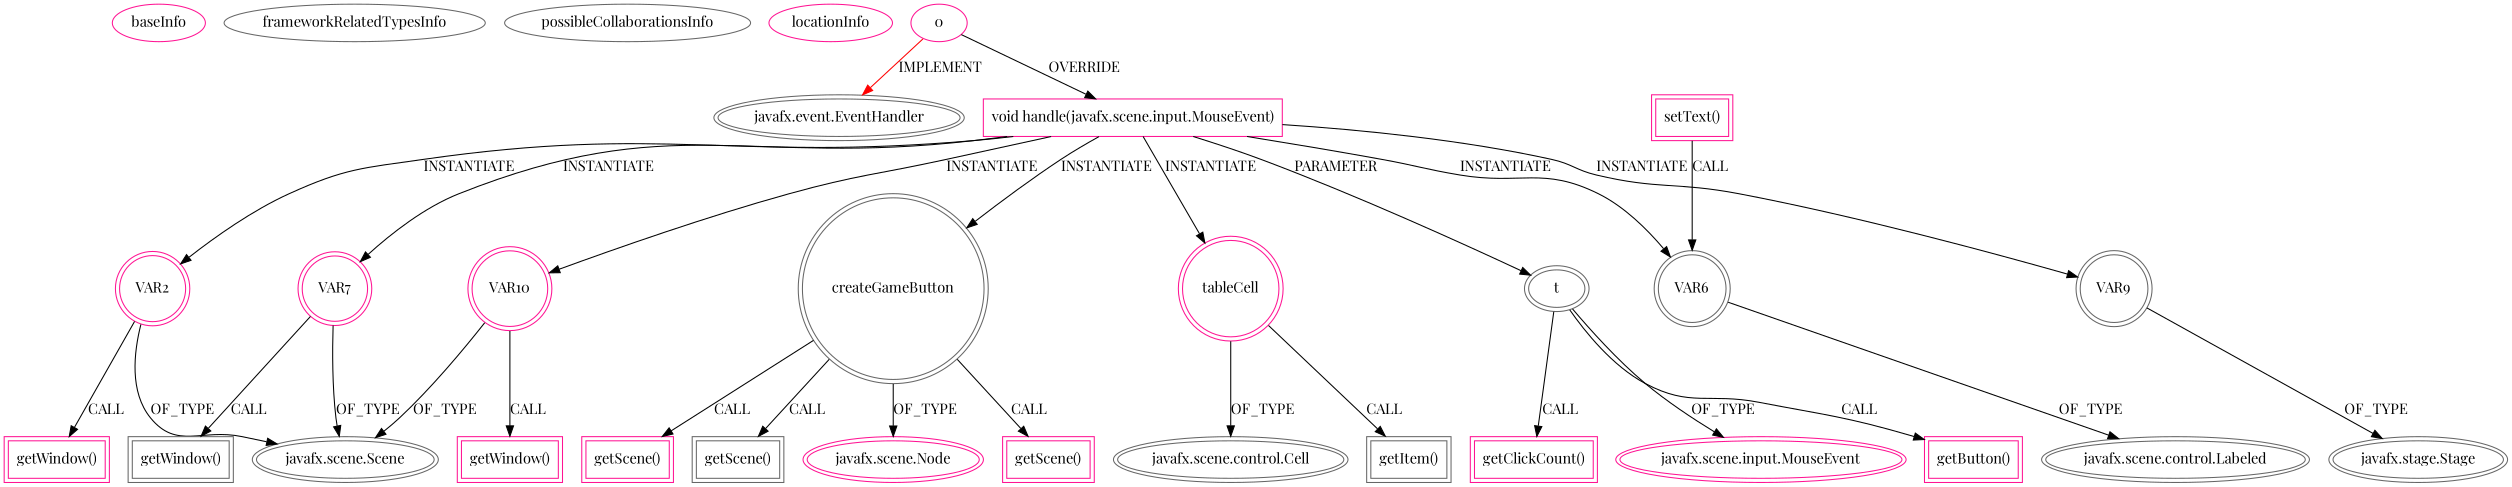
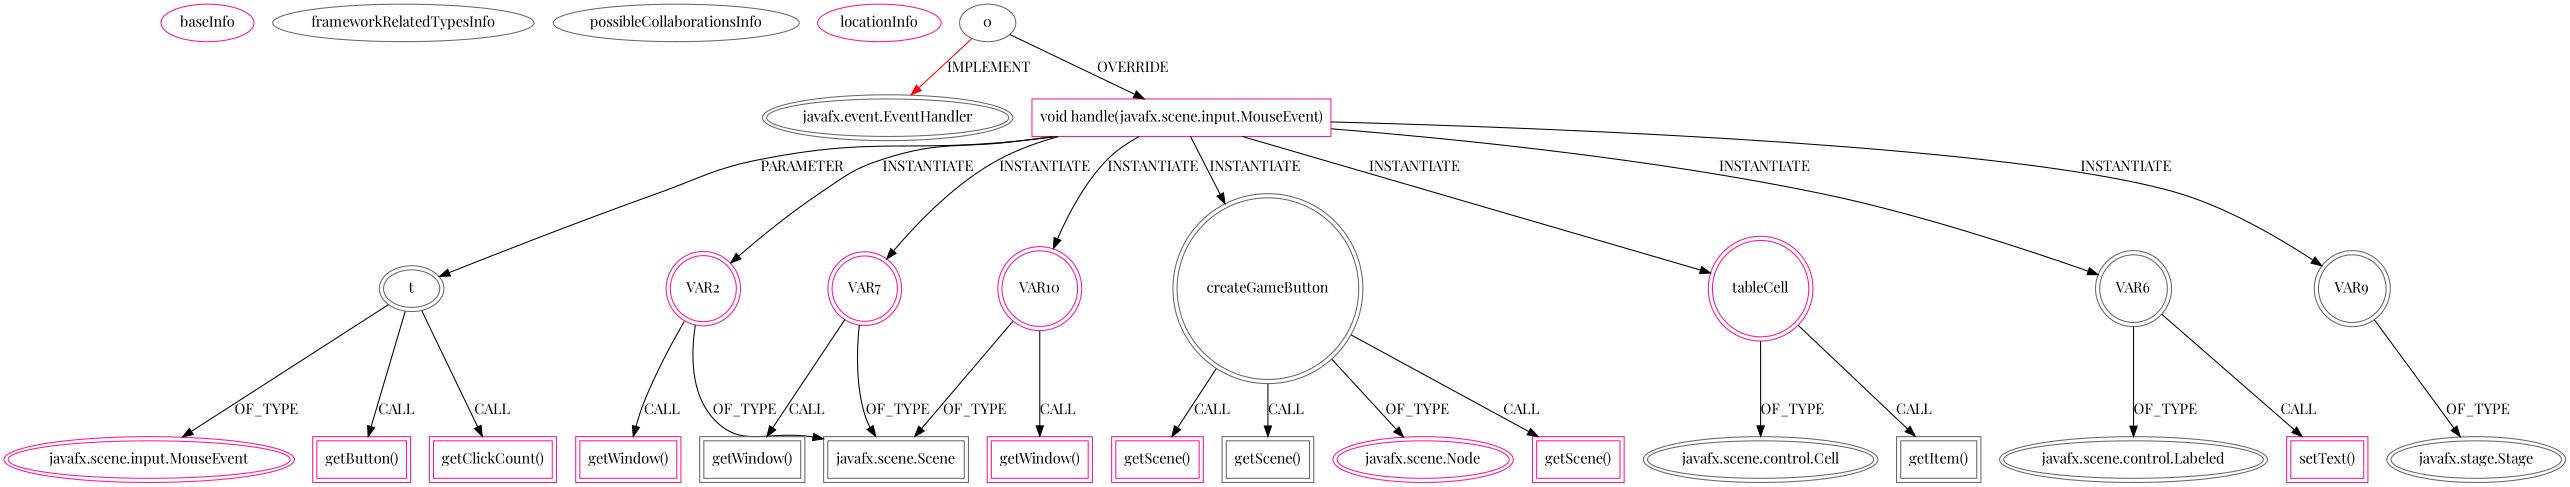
(939, 23) -> (988, 23)
(1692, 195) -> (2228, 372)
(345, 460) -> (896, 460)
